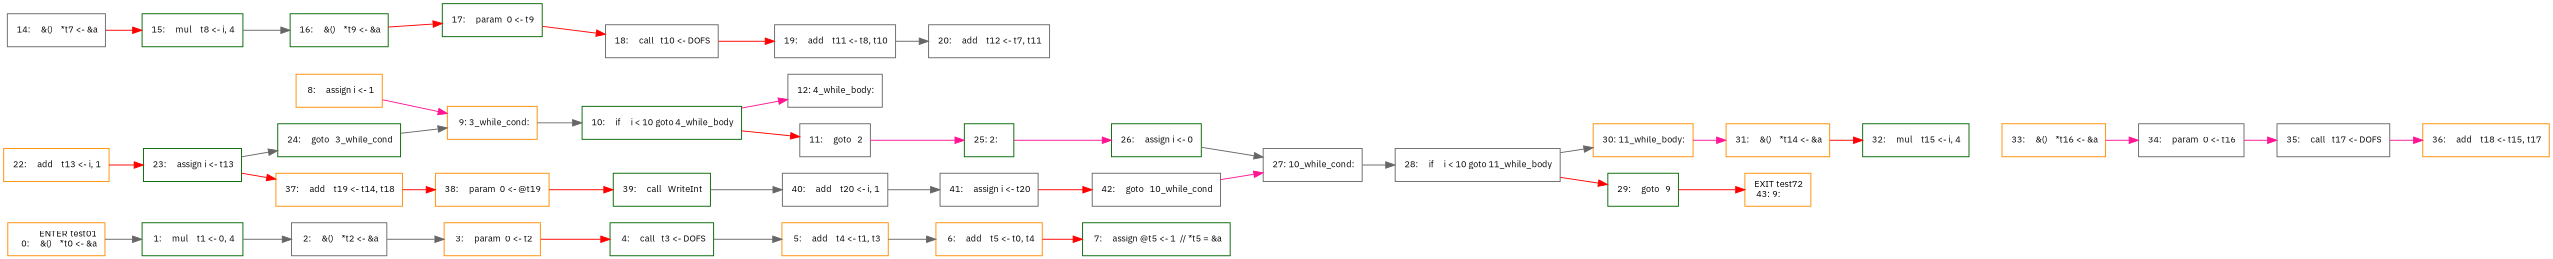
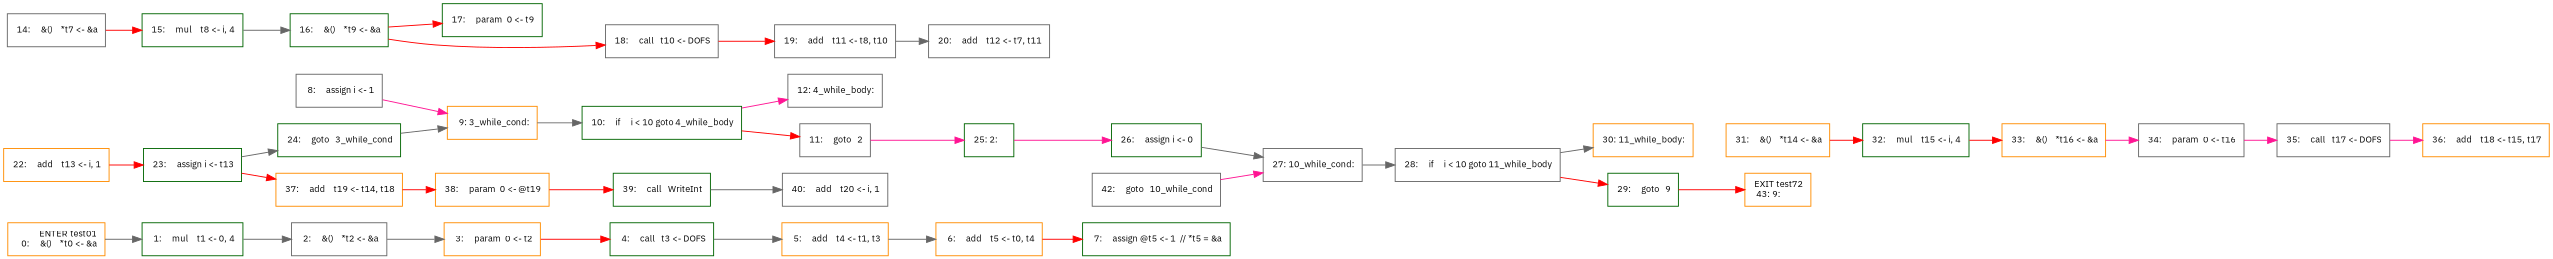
(569, 30) -> (492, 47)
(339, 91) -> (339, 91)
(1705, 140) -> none
none -> (1981, 140)
(989, 190) -> none
